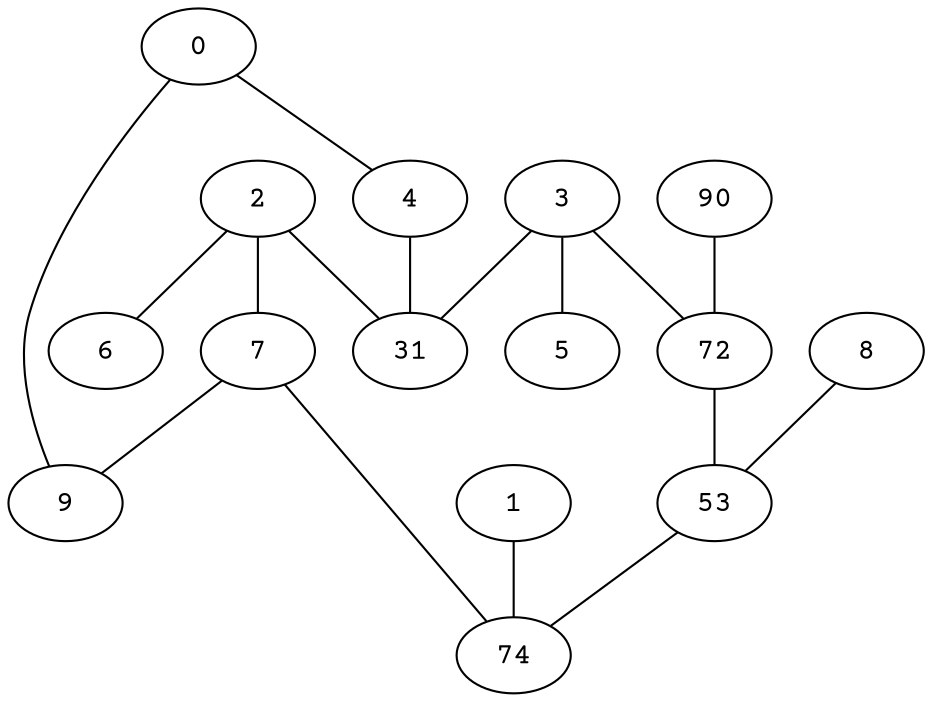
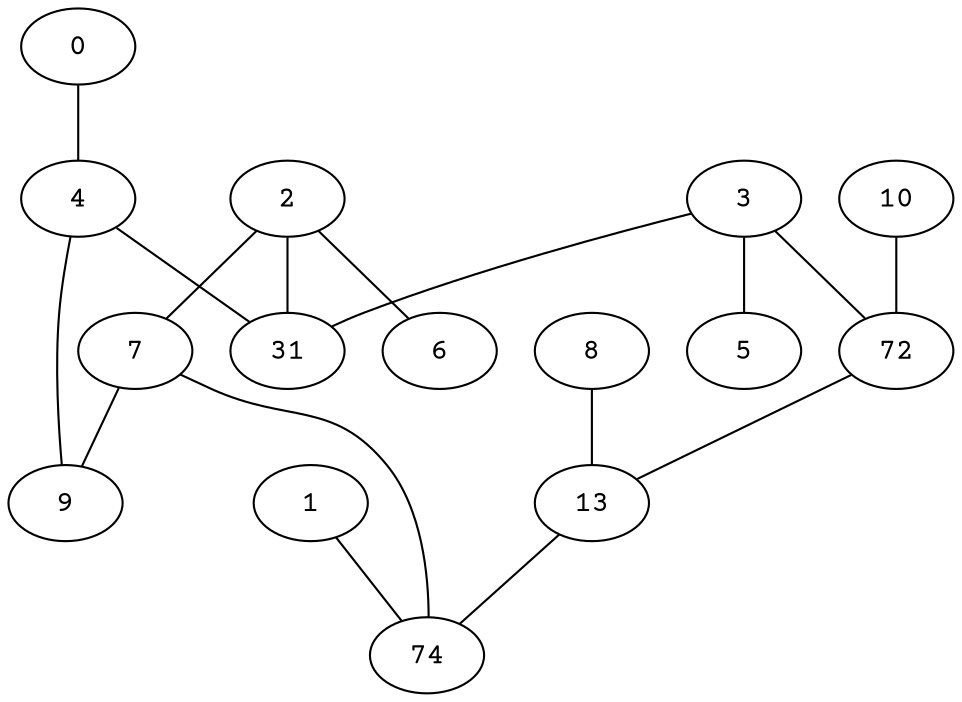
(714, 199) -> (896, 199)
(51, 259) -> (57, 351)
(714, 503) -> (592, 503)
